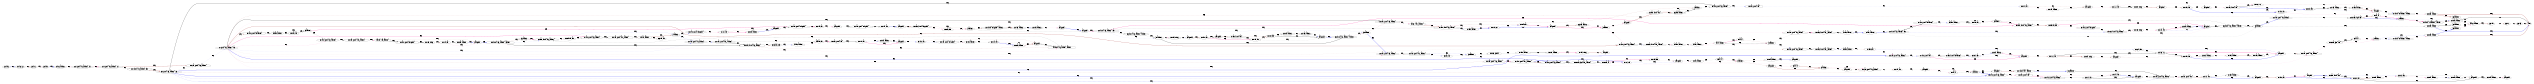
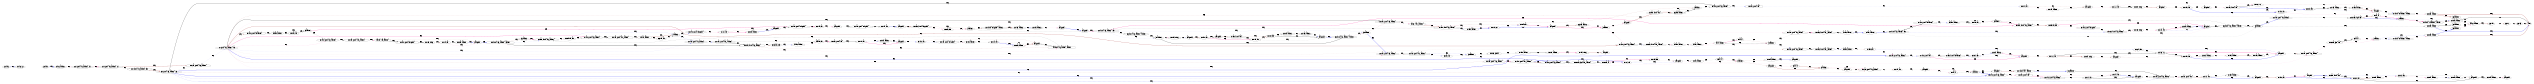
none -> (669, 37)
(34, 67) -> none
